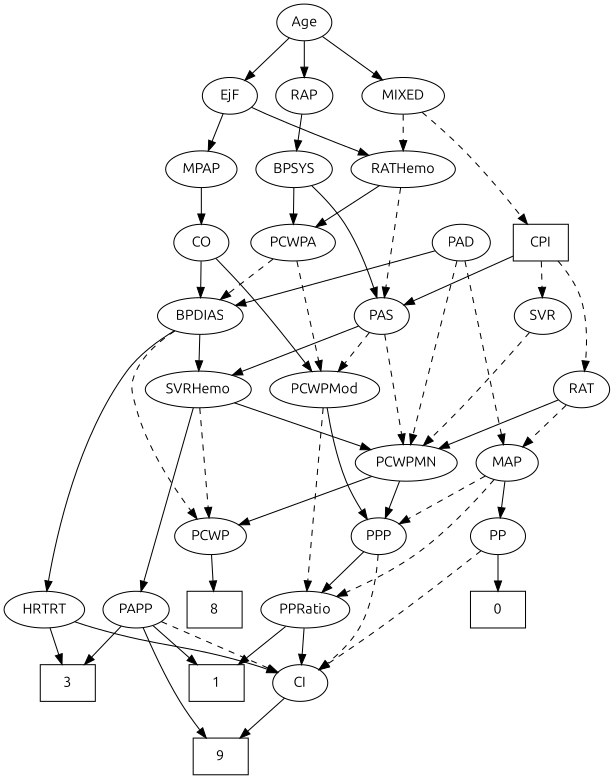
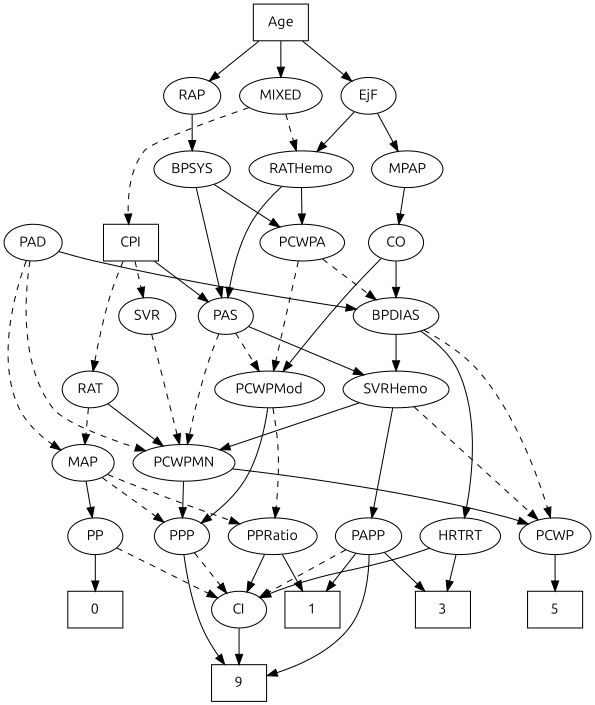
(304, 22) -> (281, 22)
(393, 237) -> (246, 232)
(347, 568) -> (195, 608)
(215, 610) -> (555, 610)
